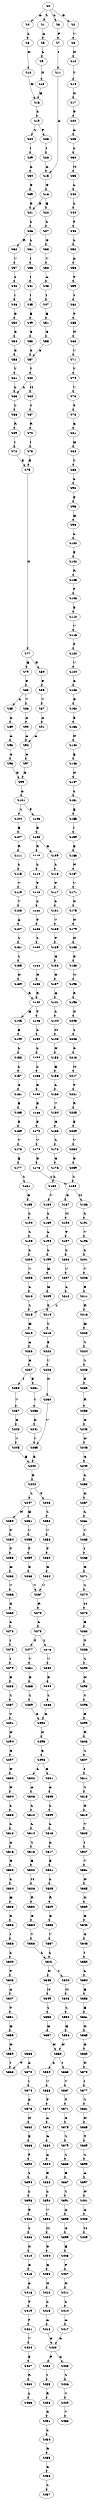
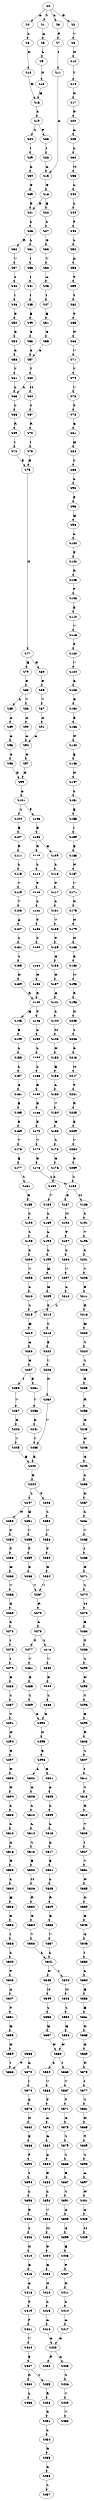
(47, 2374) -> (37, 2375)
